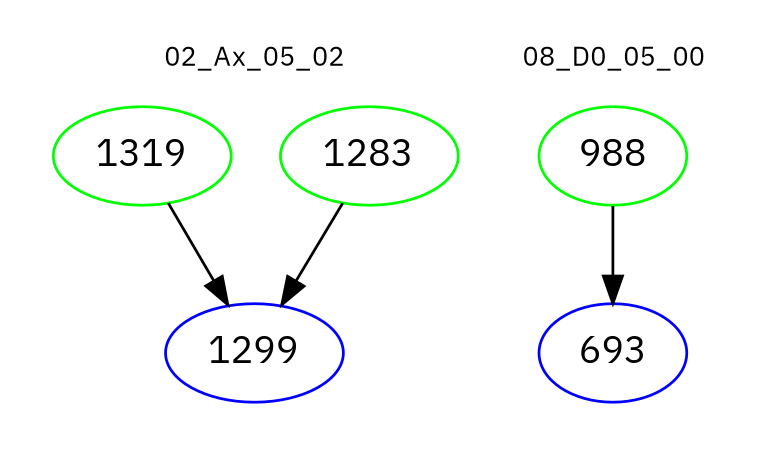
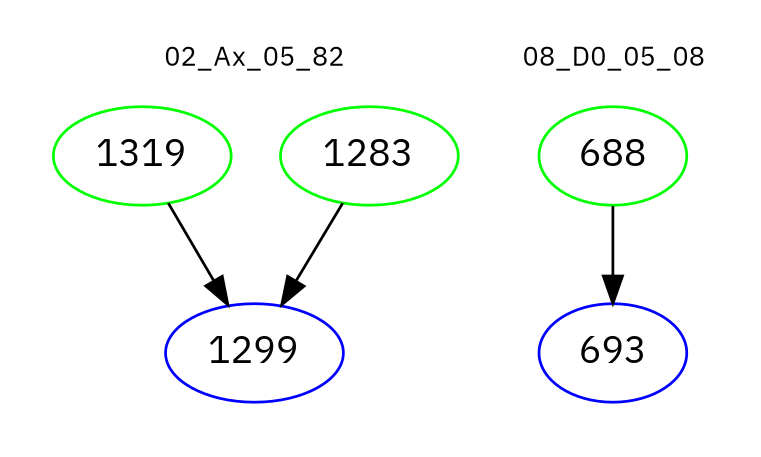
(256, 59) -> (256, 59)
(614, 59) -> (614, 59)
(613, 156) -> (613, 156)
